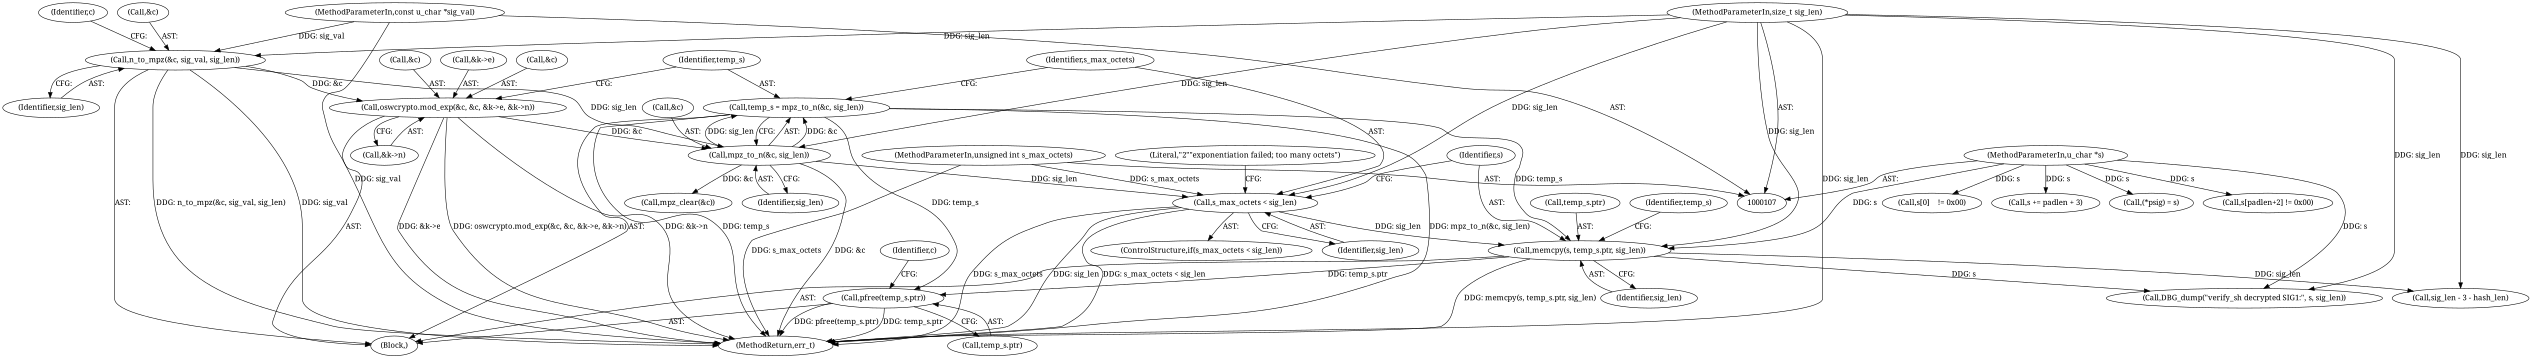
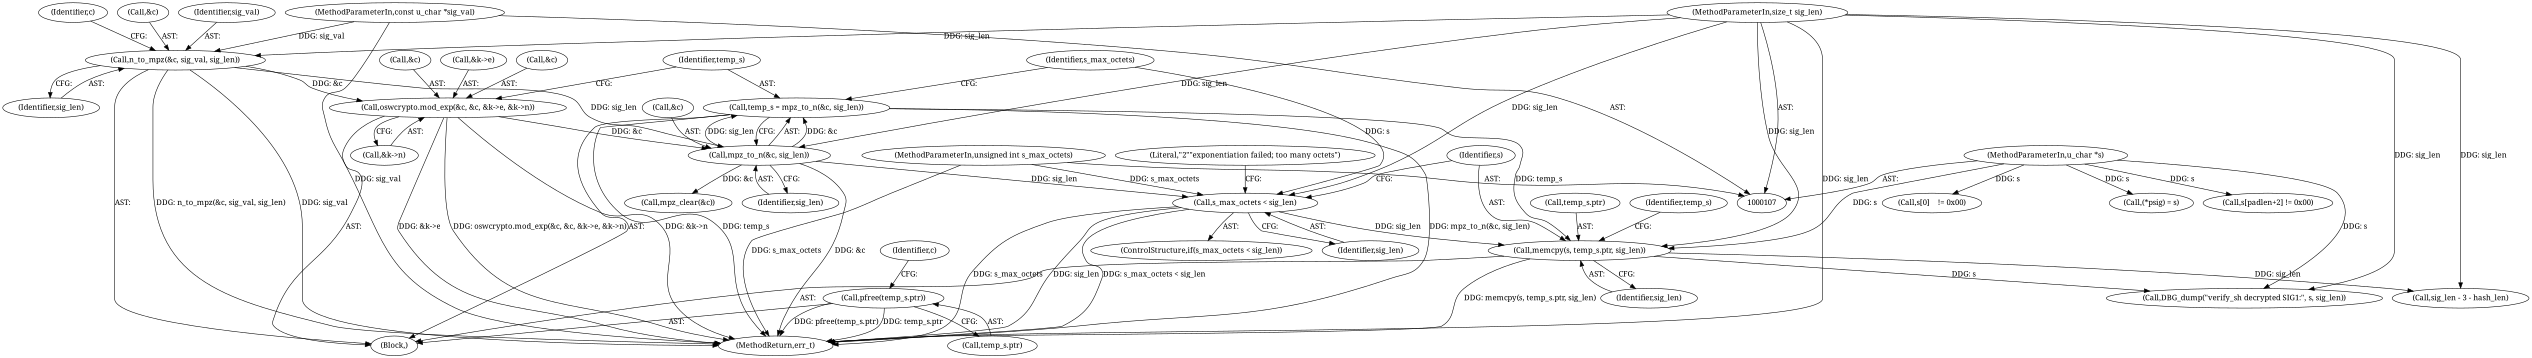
none -> (227, 13)
(1378, 132) -> (1378, 132)
(911, 201) -> none
(2046, 203) -> none
(1228, 278) -> none
